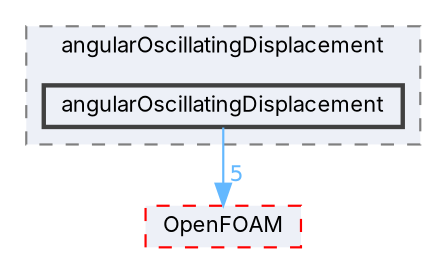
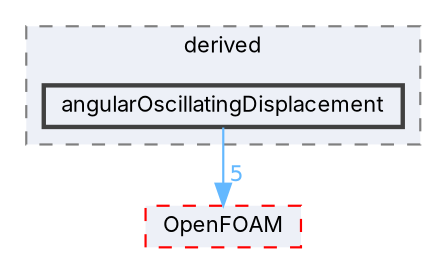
(223, 47) -> (223, 47)
